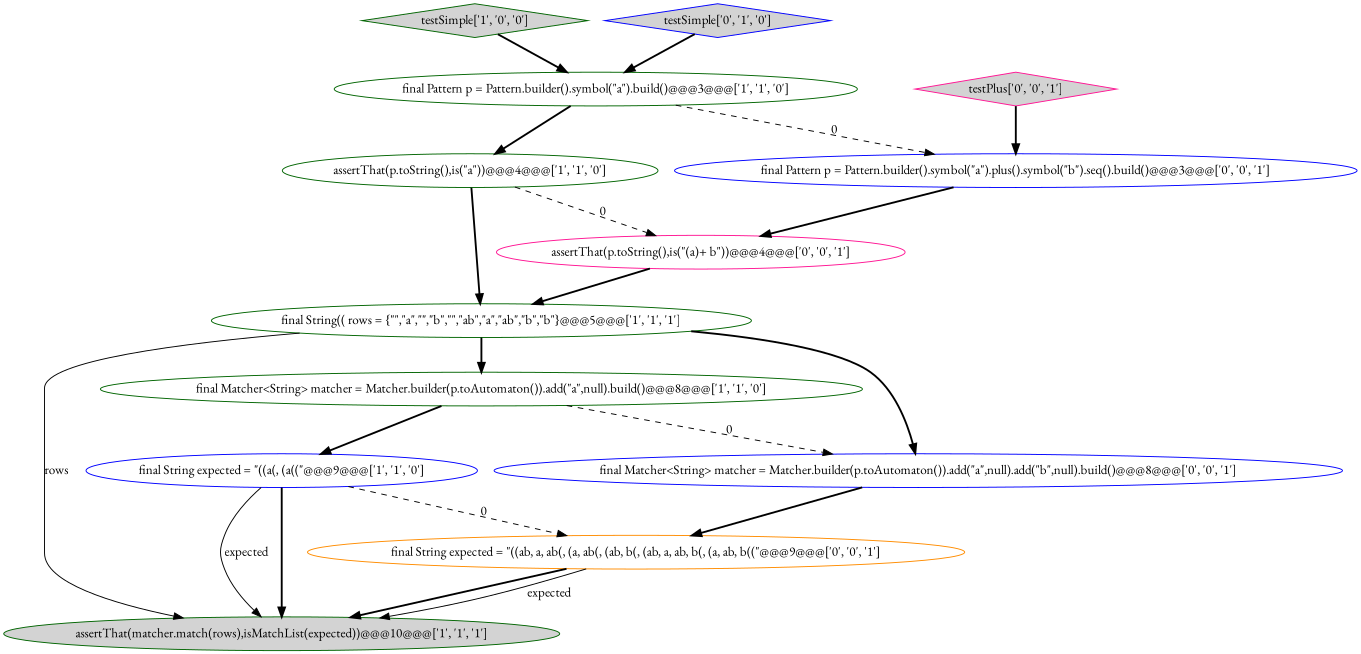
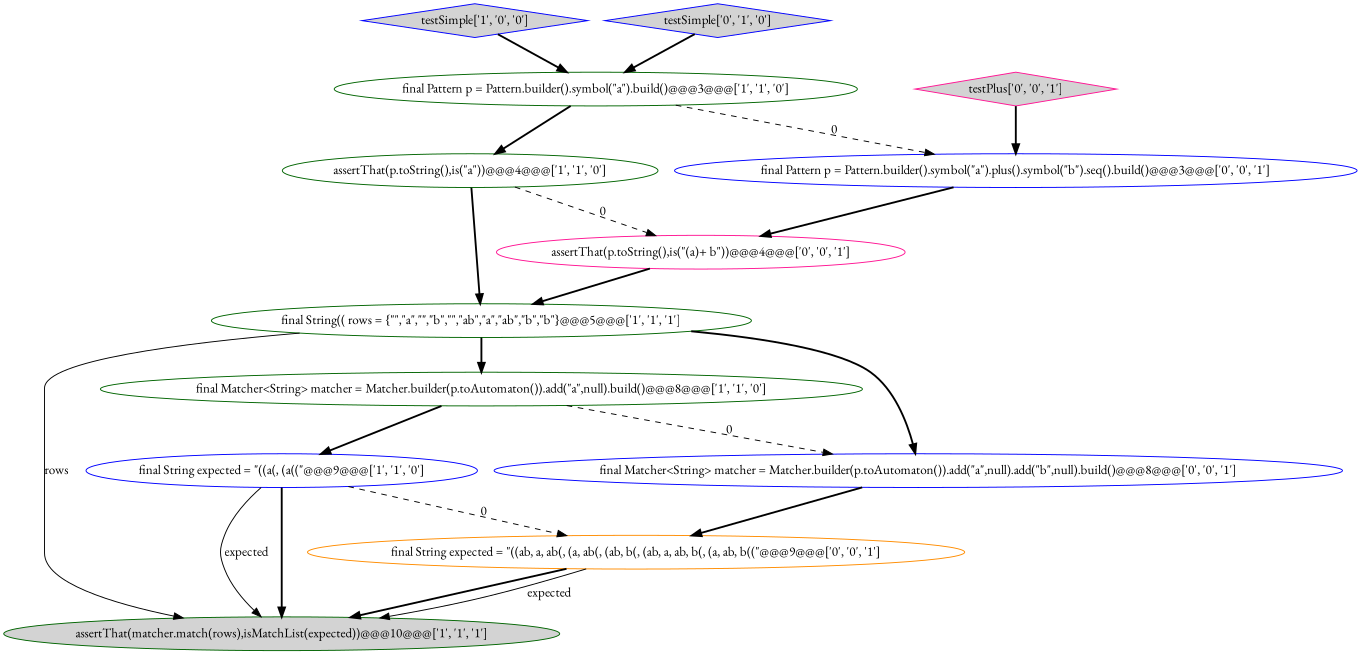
(475, 21) -> (475, 21)
